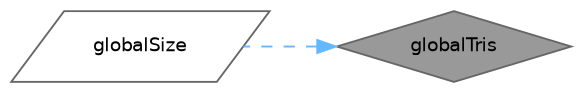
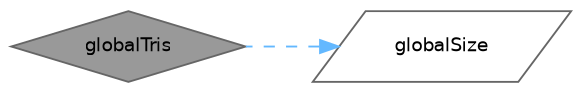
(280, 47) -> (283, 47)
